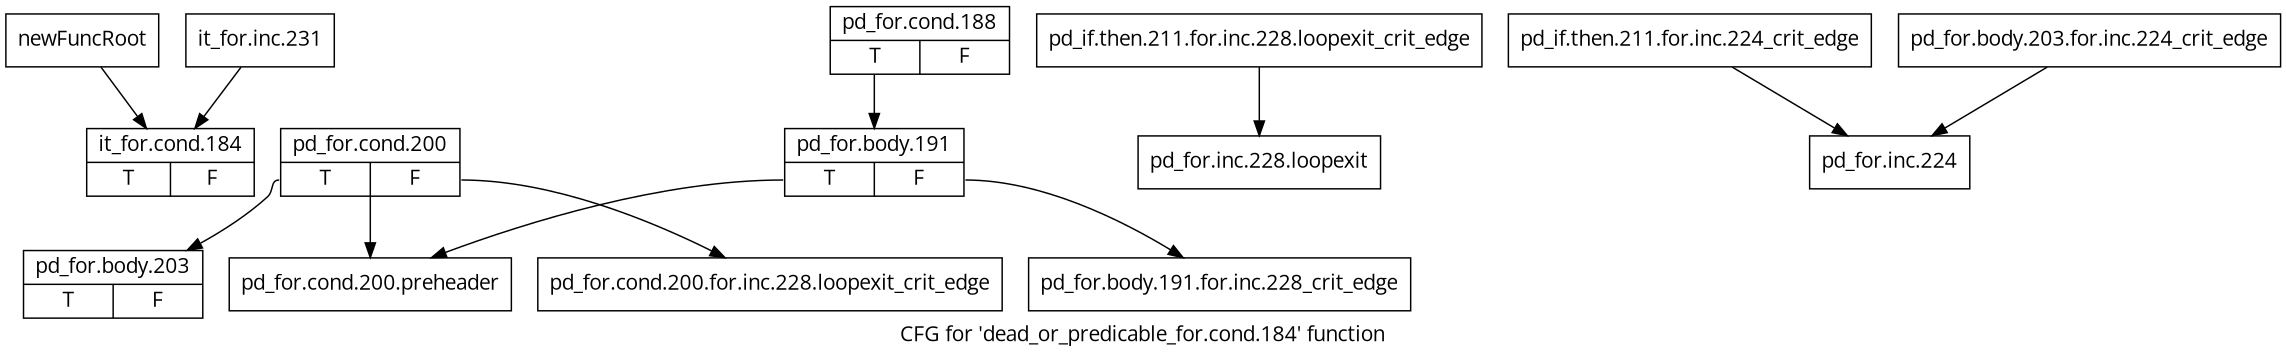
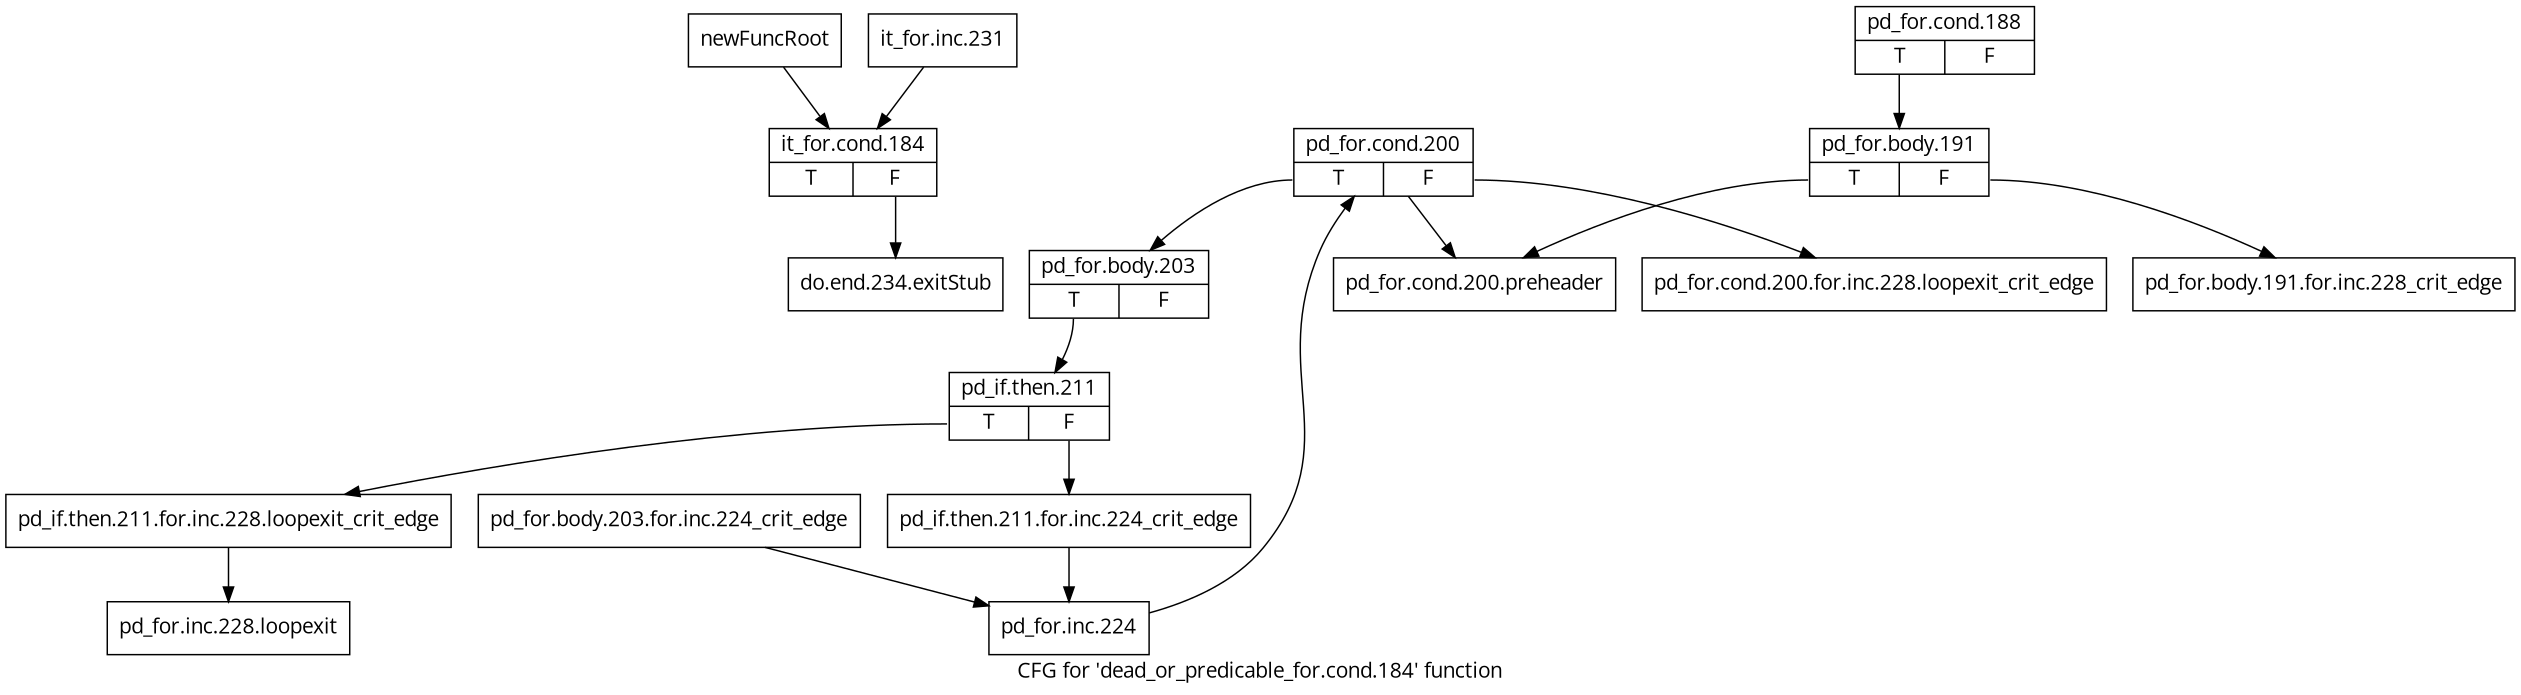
none -> (896, 284)
none -> (1029, 406)
none -> (1304, 445)
